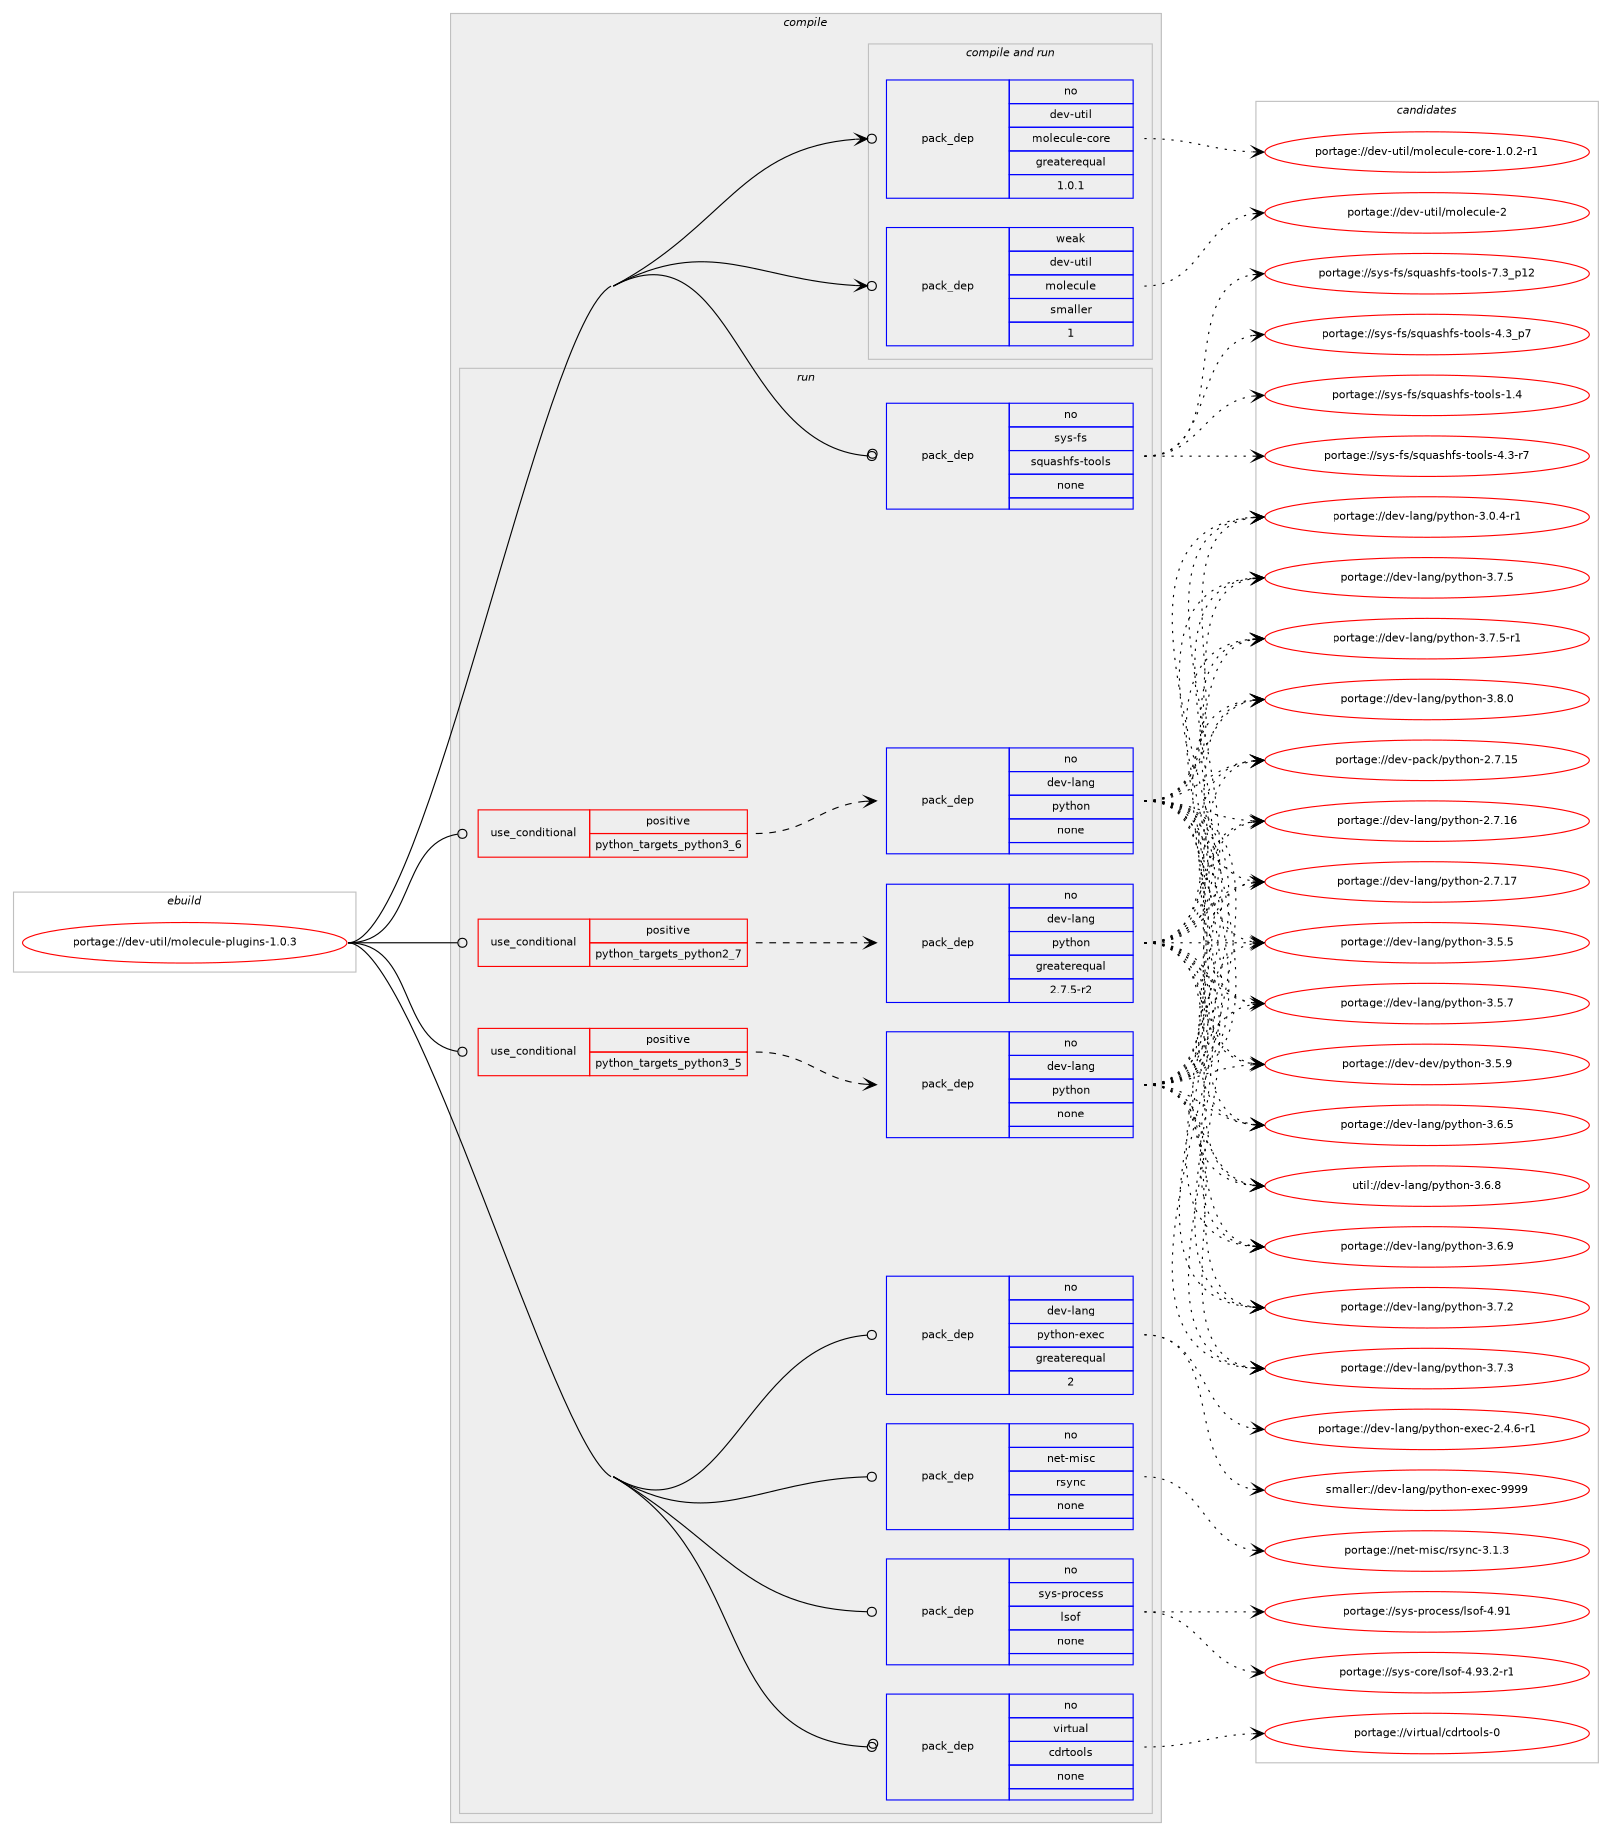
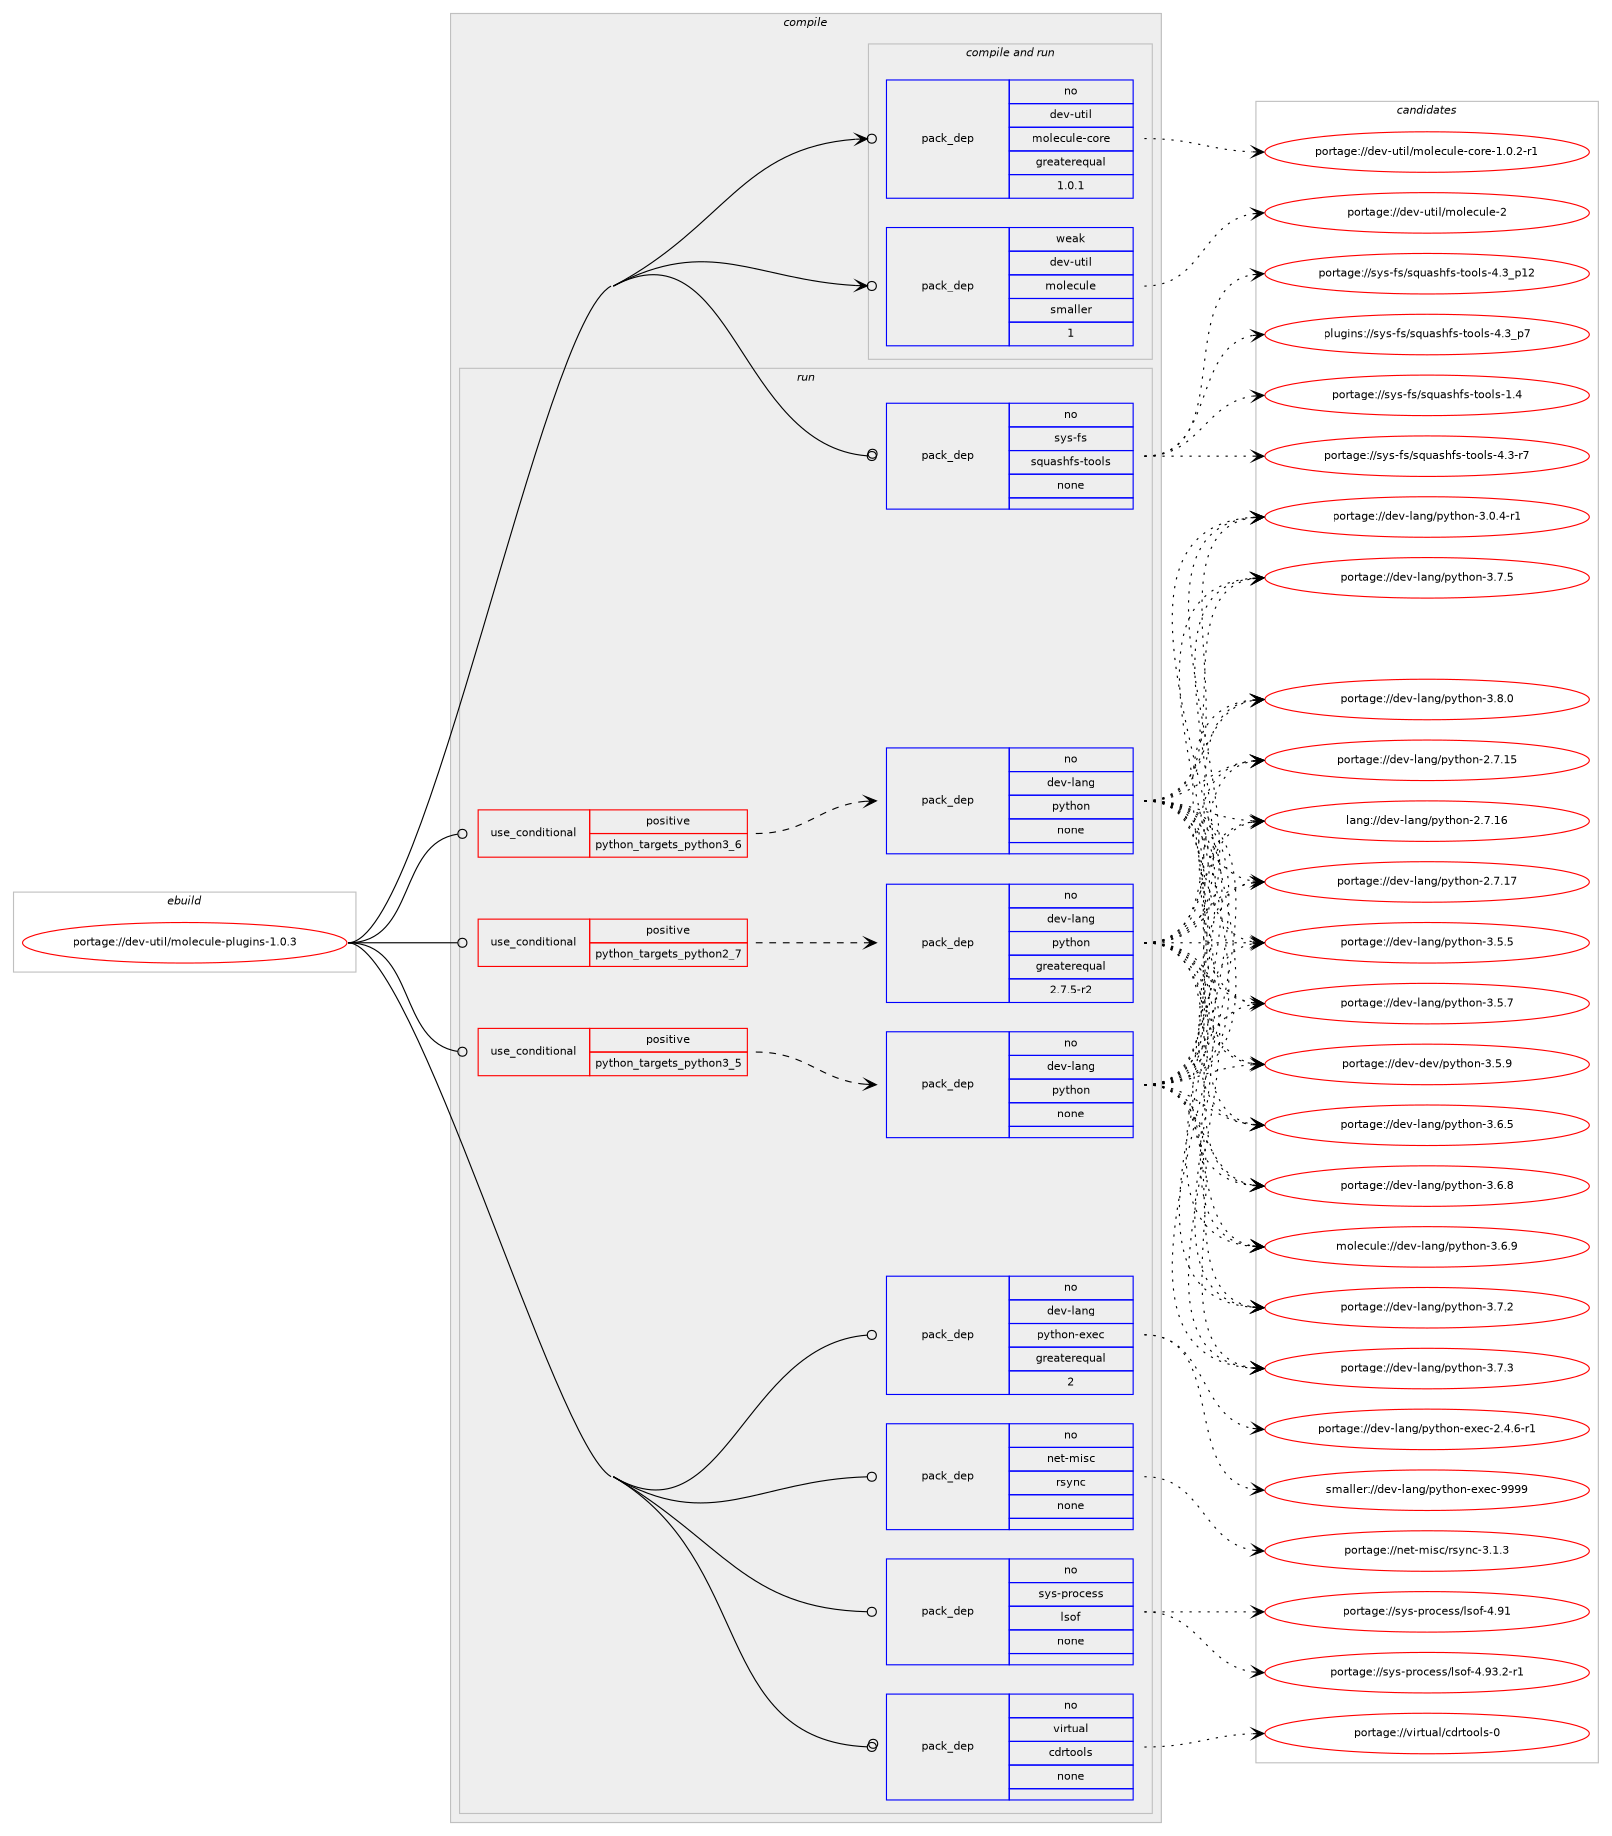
(1427, 274) -> (1427, 274)
(1427, 335) -> (1427, 335)
(1427, 639) -> none
(1427, 760) -> (1427, 760)
(1427, 821) -> (1427, 821)
(1427, 1186) -> (1427, 1186)
(1427, 1247) -> (1427, 1247)
(1427, 1673) -> (1427, 1673)
